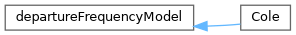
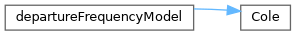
(224, 25) -> (211, 9)
